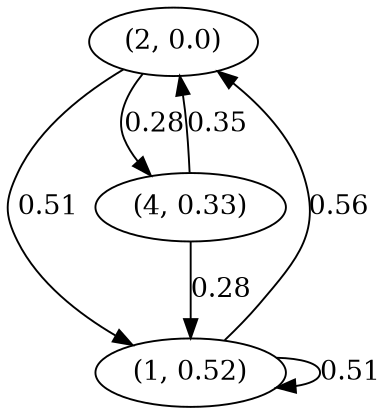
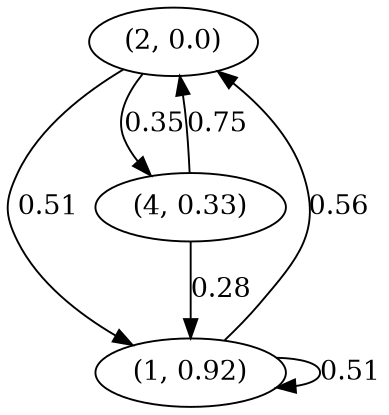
(155, 125) -> (155, 125)
(217, 125) -> (217, 125)
(191, 373) -> (191, 373)
